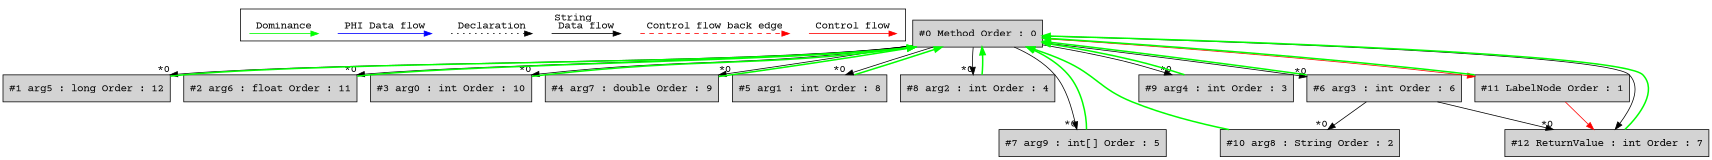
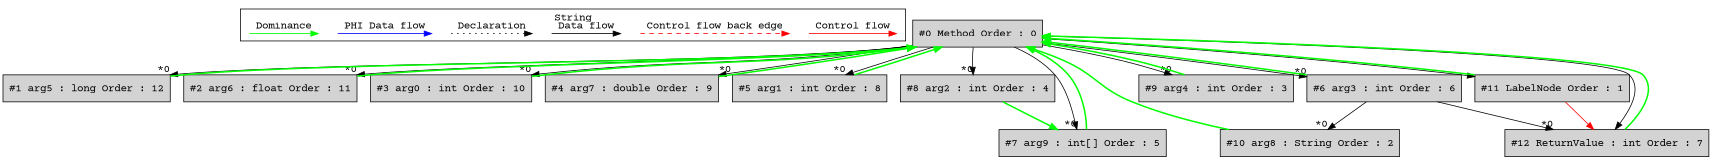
(1255, 55) -> (1255, 55)
(983, 65) -> (1027, 114)
